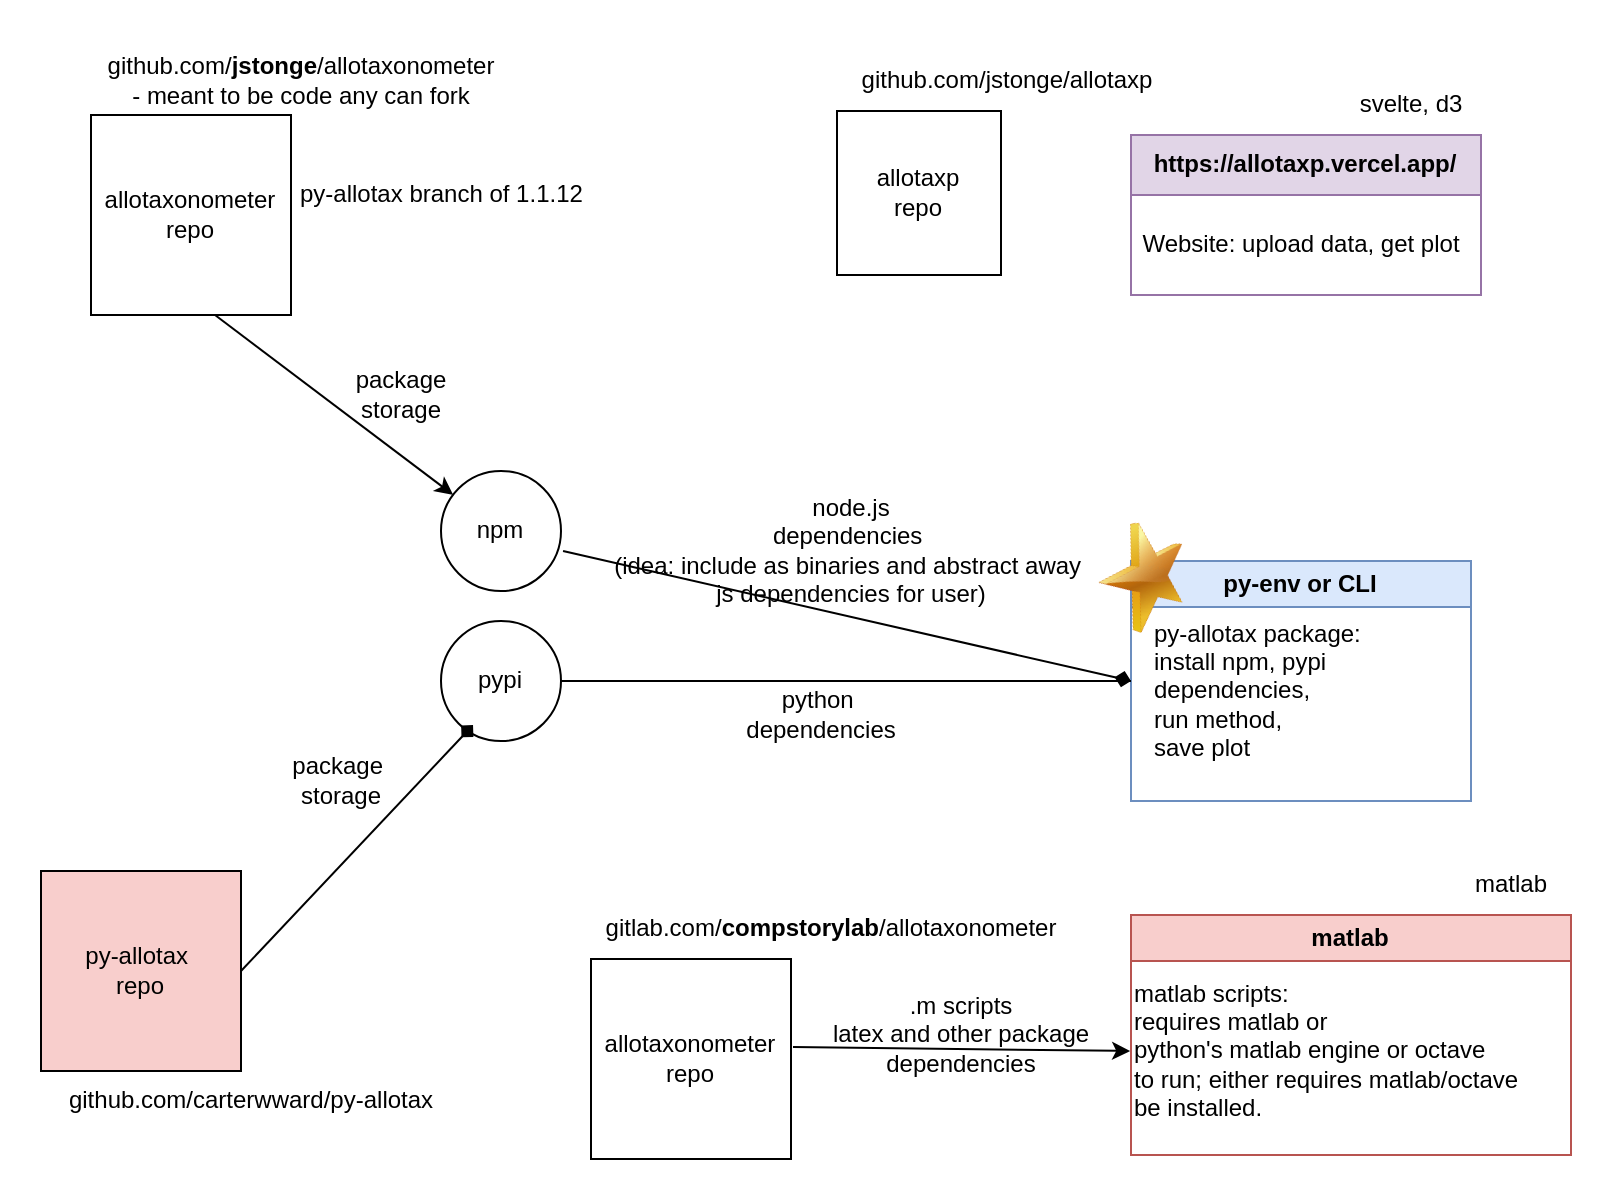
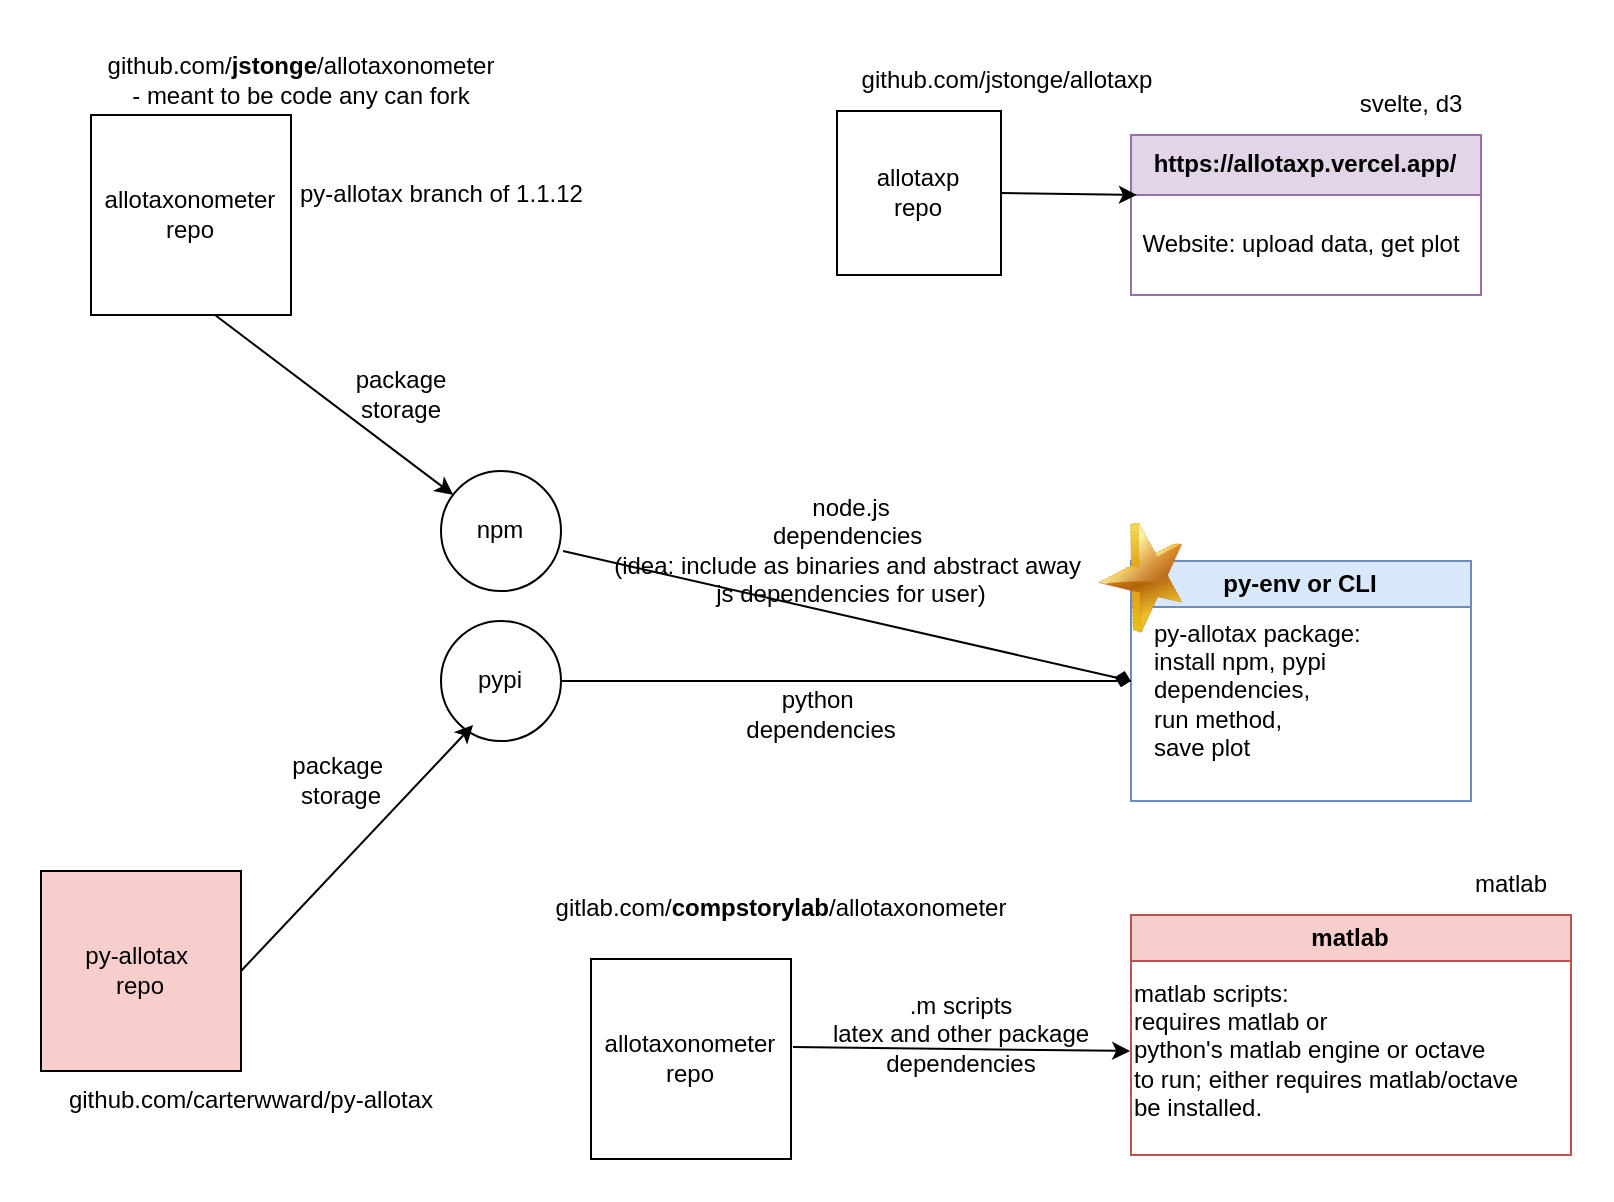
none -> (1062, 194)
(462, 737) -> (463, 736)
(831, 929) -> (781, 909)
